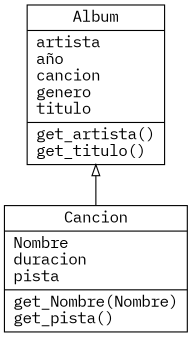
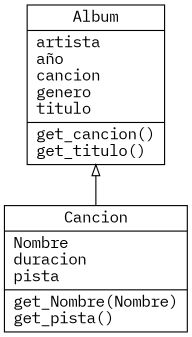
(96, 135) -> (96, 135)
